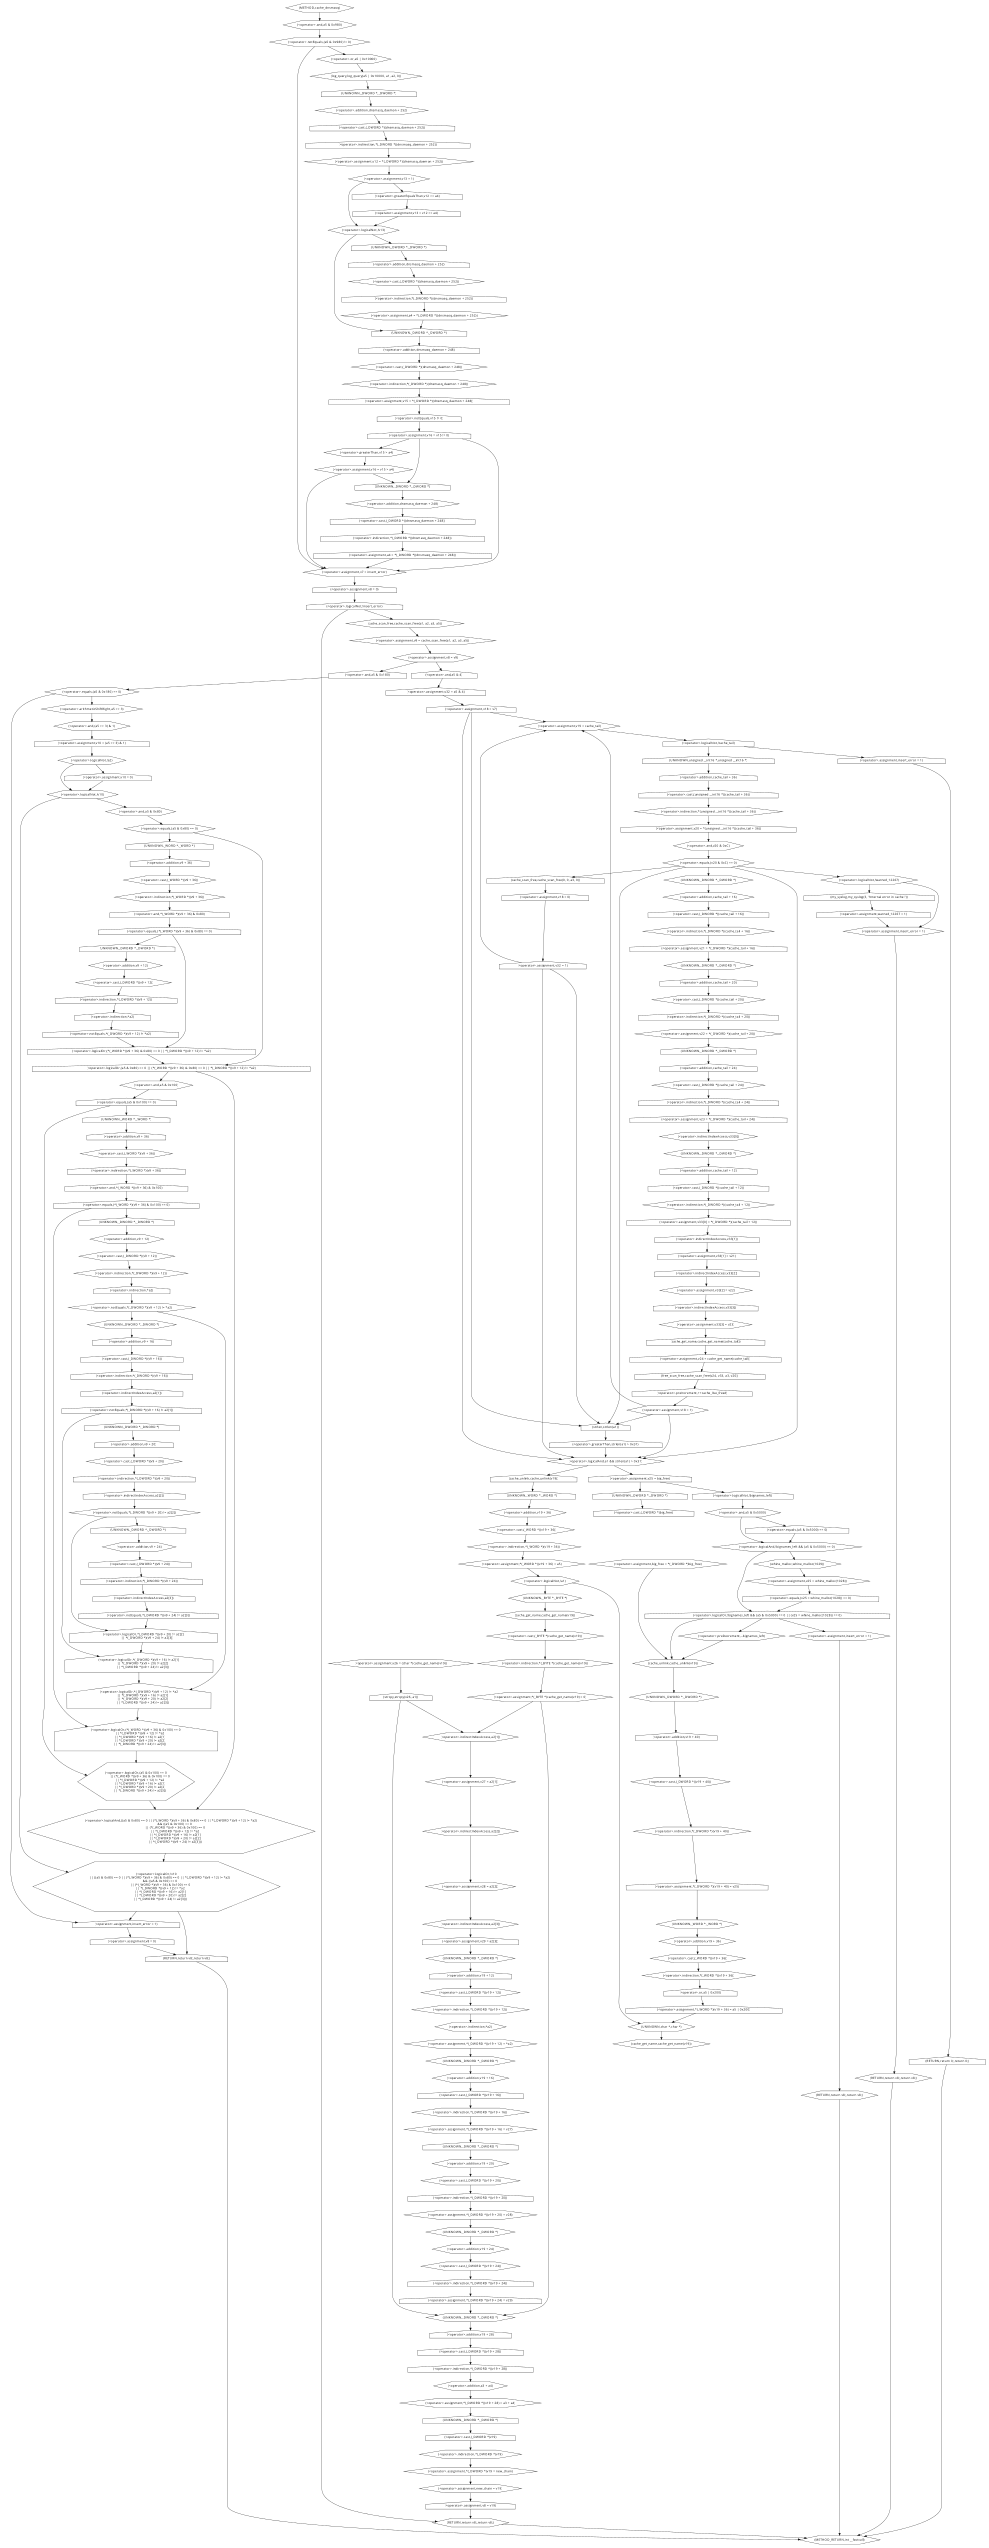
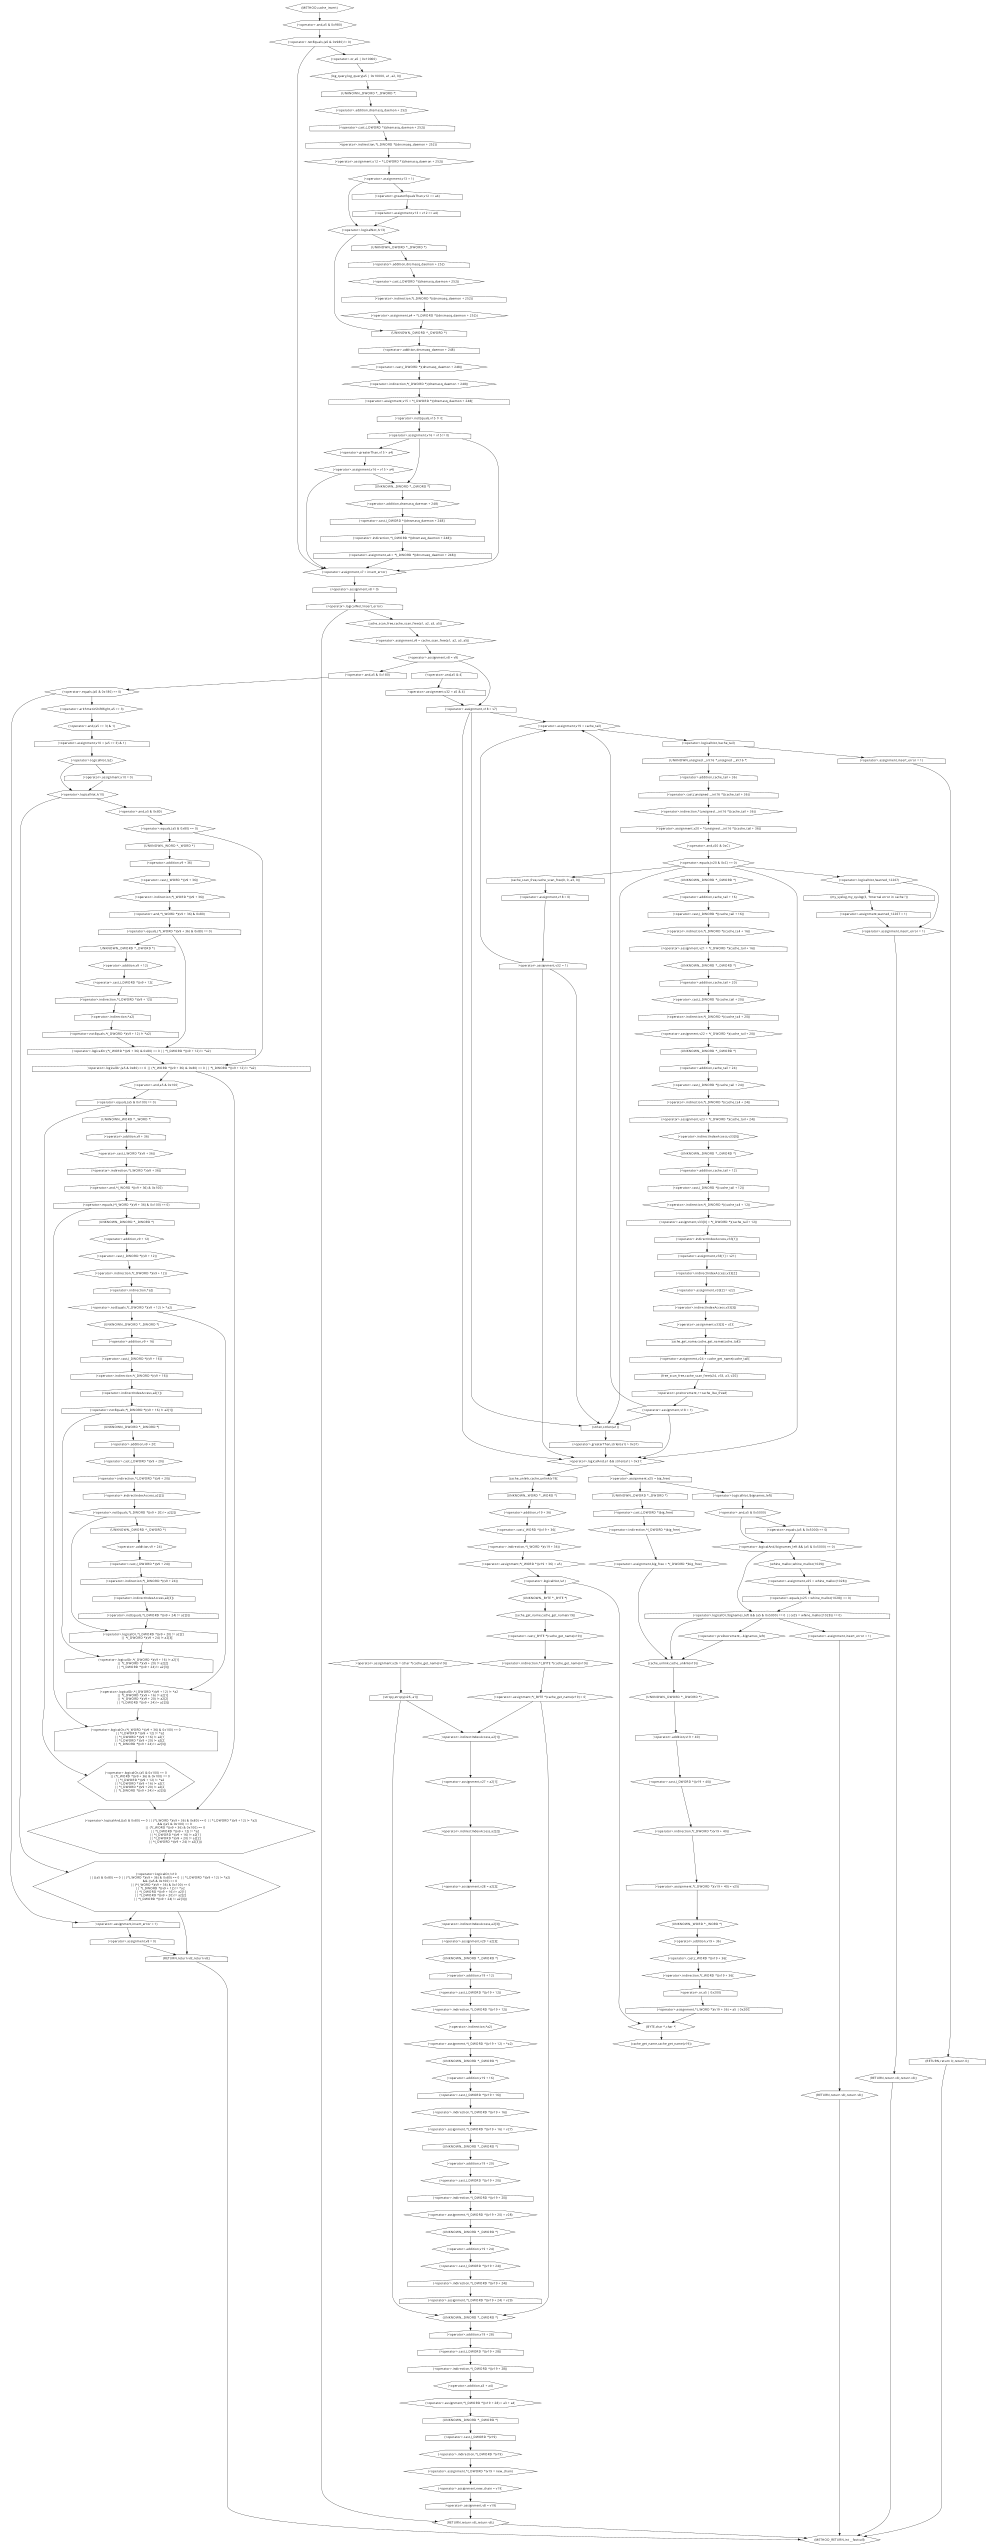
(320, 8) -> (320, 8)
(438, 665) -> (486, 677)
none -> (645, 1530)
(661, 2027) -> (661, 2027)
